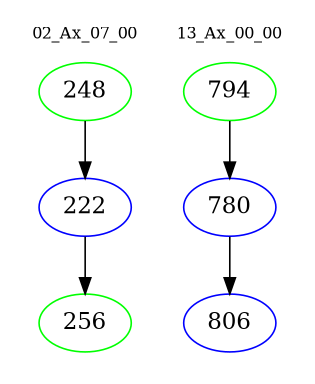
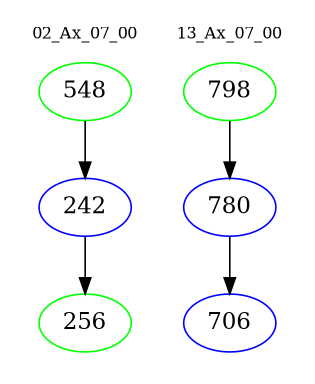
(230, 35) -> (230, 35)
(85, 92) -> (85, 92)
(230, 92) -> (230, 92)
(85, 207) -> (85, 207)
(230, 323) -> (230, 323)
